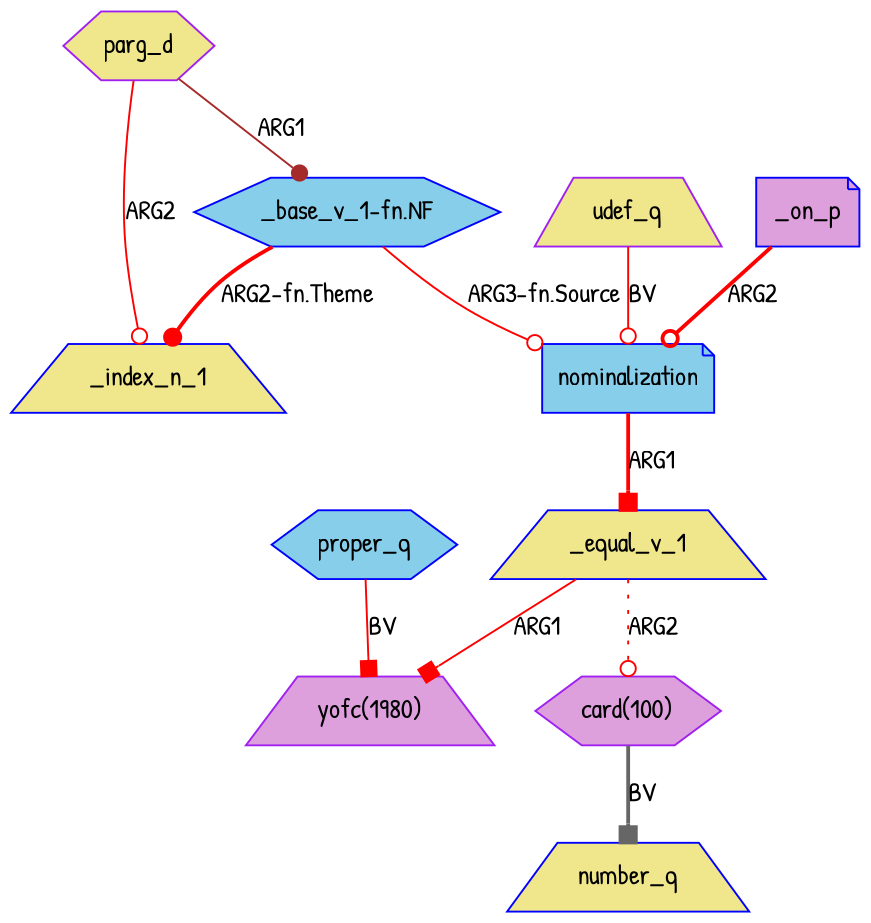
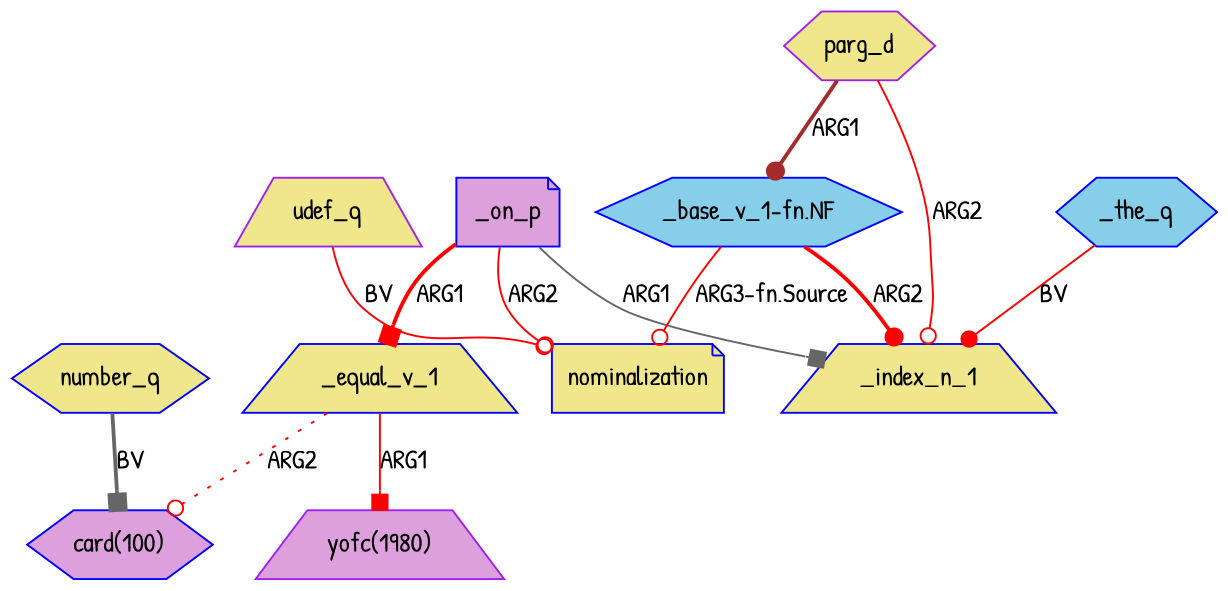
(236, 123) -> (809, 122)
none -> (1137, 212)
(724, 290) -> (504, 300)
(298, 295) -> (899, 295)
none -> (655, 322)
(628, 378) -> (638, 378)
(628, 452) -> (418, 279)
(364, 545) -> none
(628, 711) -> (120, 545)
(628, 784) -> (115, 452)
(628, 877) -> (110, 378)
